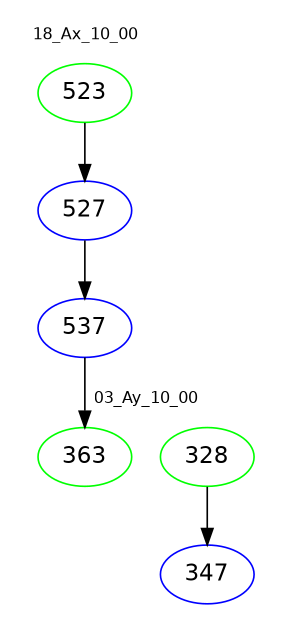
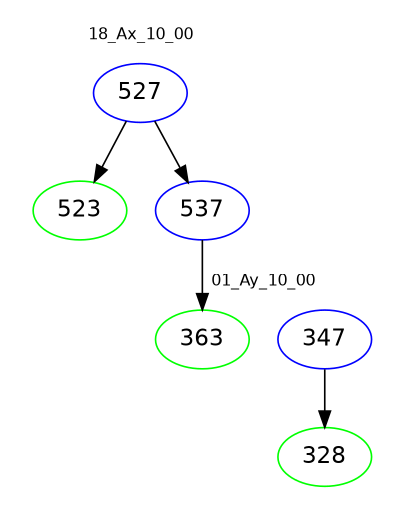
(85, 144) -> (114, 144)
(146, 399) -> (264, 282)
(207, 508) -> (325, 390)
